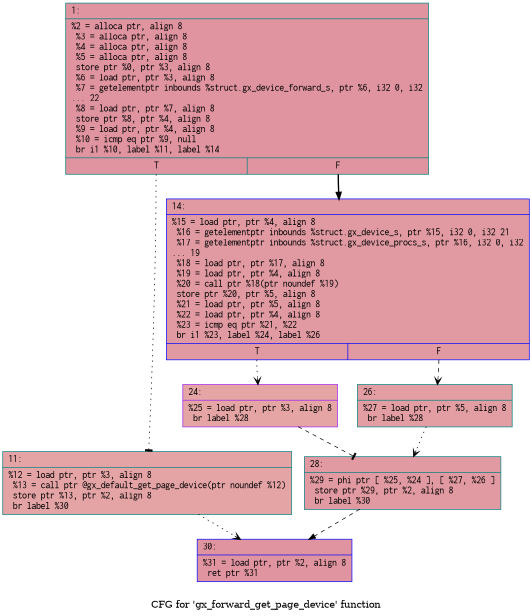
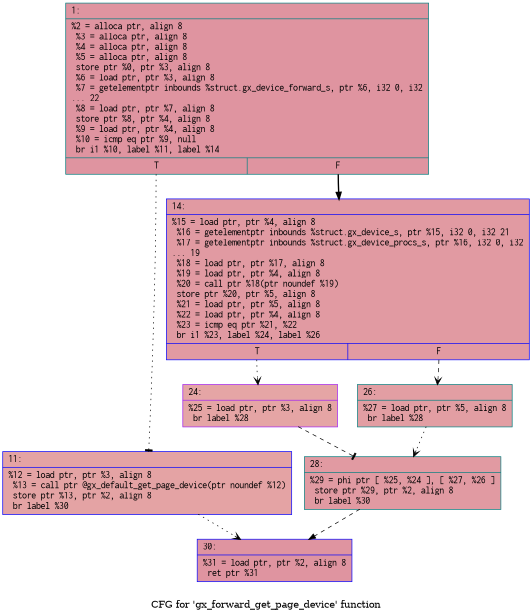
(147, 483) -> (147, 483)
